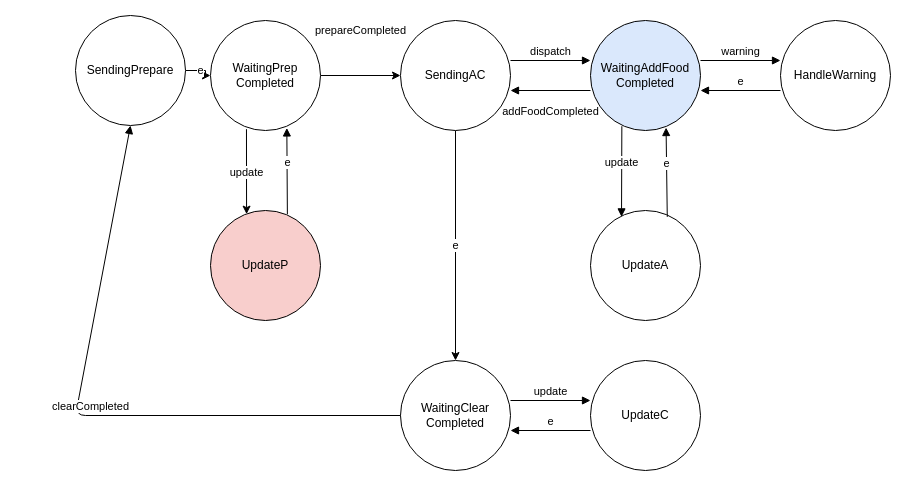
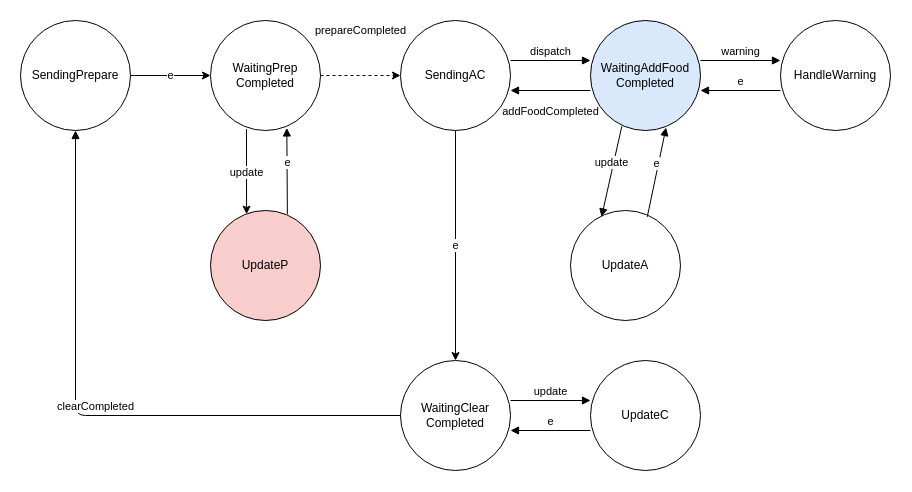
(131, 71) -> (76, 76)
(358, 76) -> (358, 76)
(646, 266) -> (626, 266)
